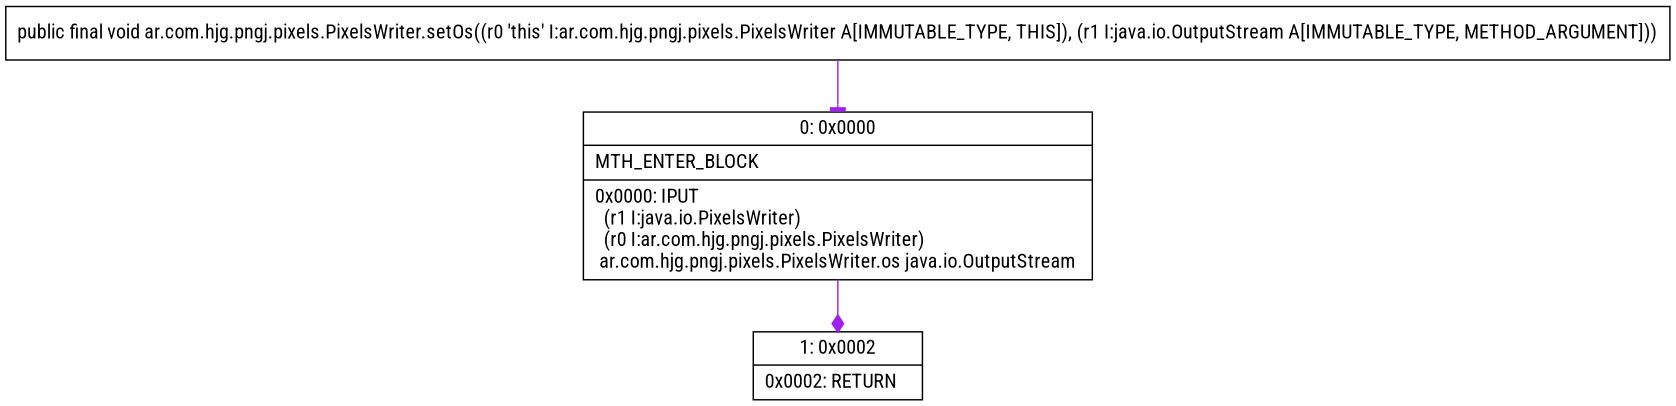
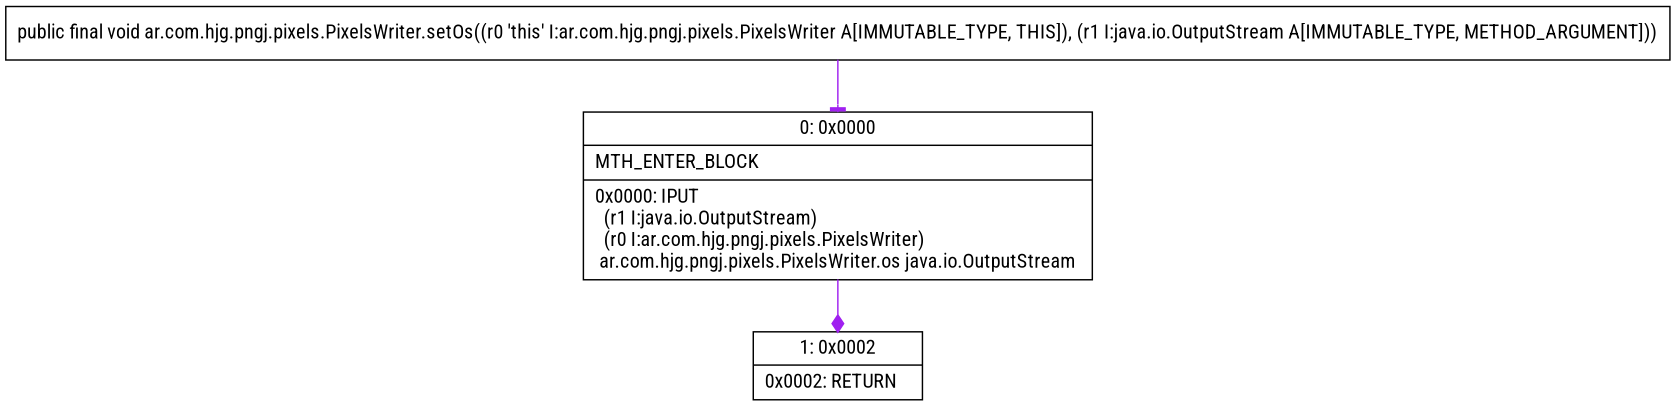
(698, 218) -> (706, 218)
